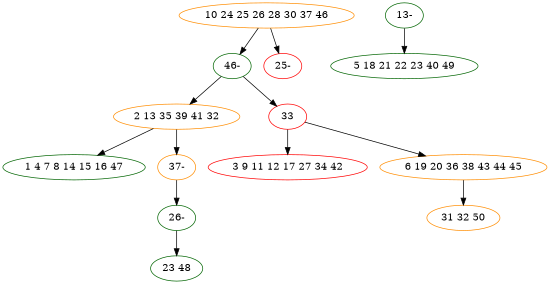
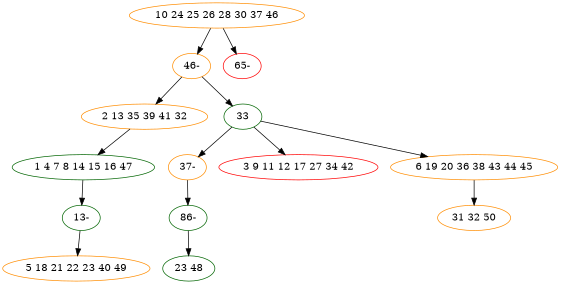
(232, 66) -> (192, 66)
(283, 66) -> (242, 66)
(404, 66) -> (76, 268)
(288, 117) -> (243, 117)
(177, 139) -> (218, 140)
none -> (82, 189)
(177, 218) -> (188, 218)
